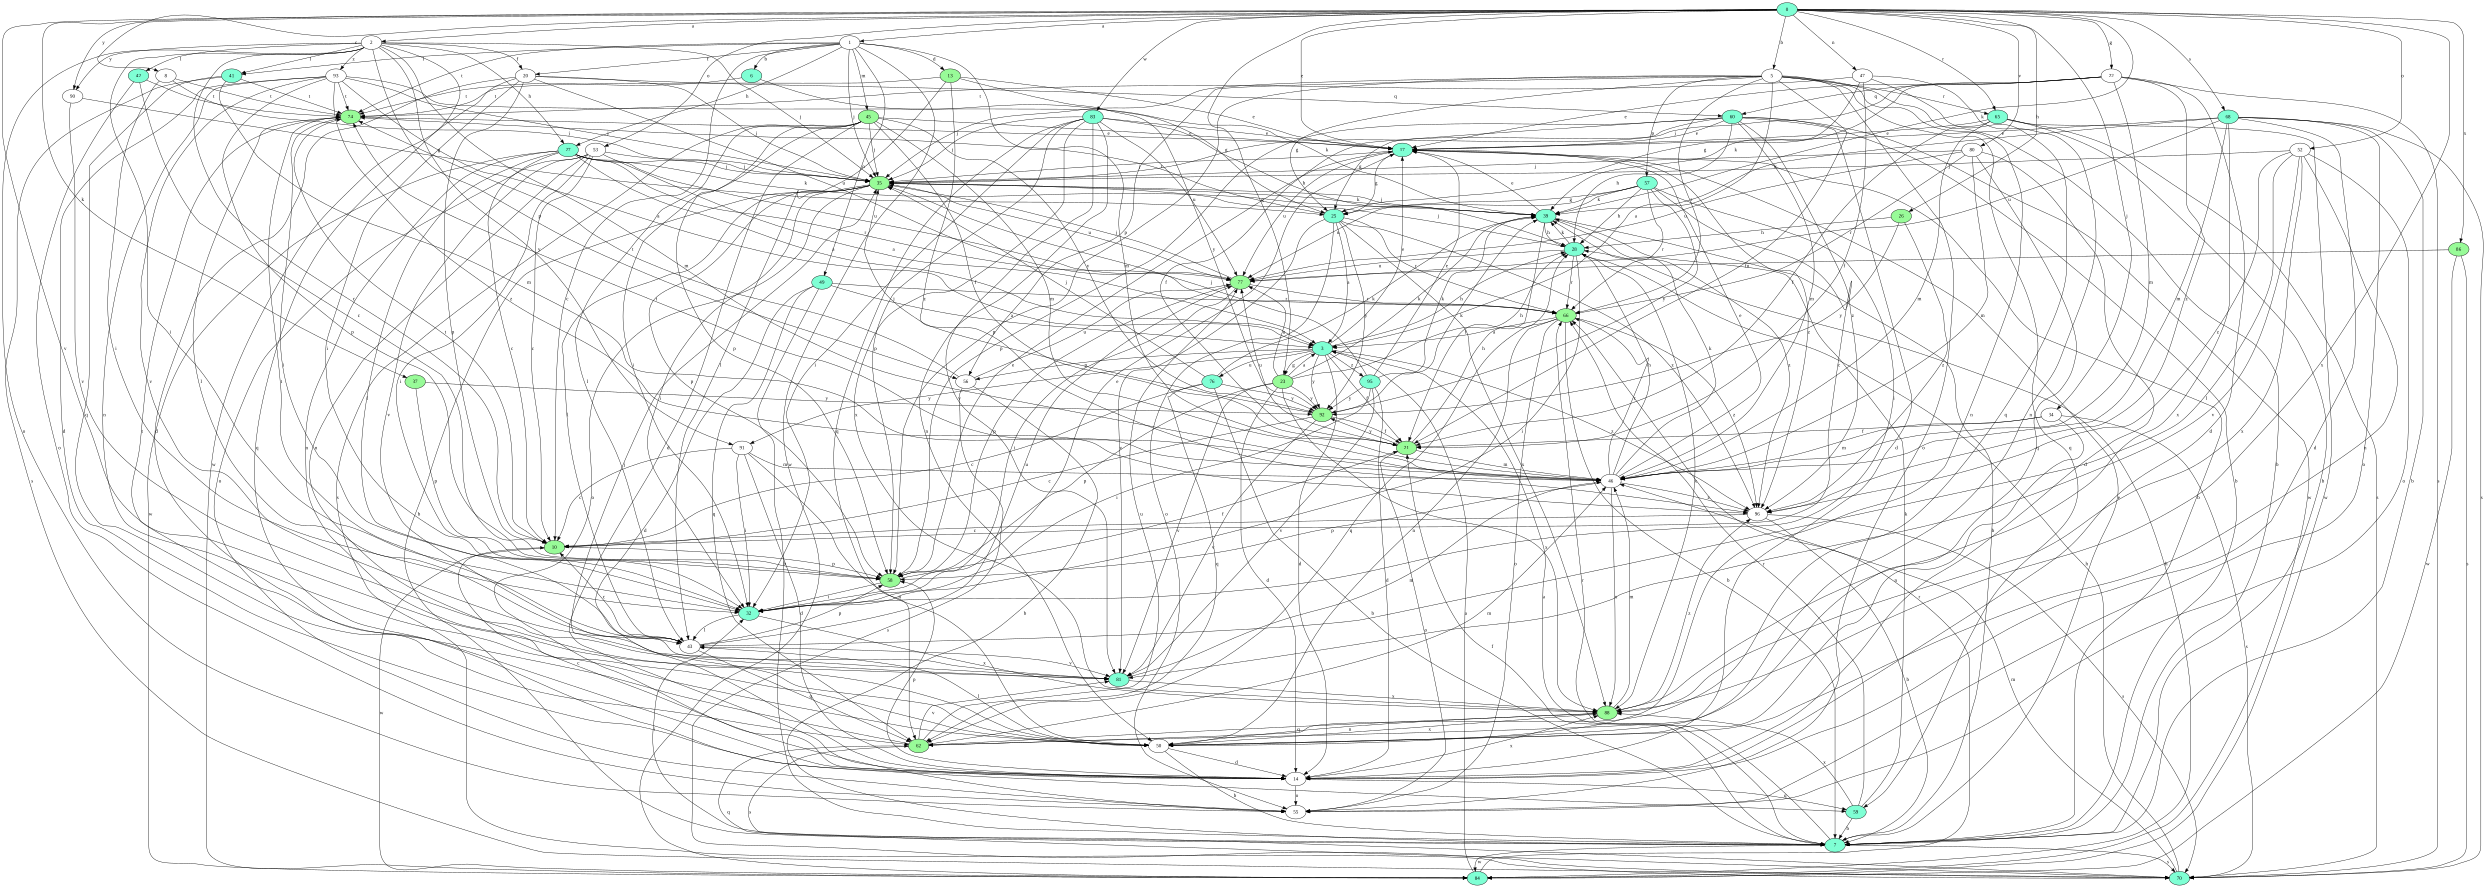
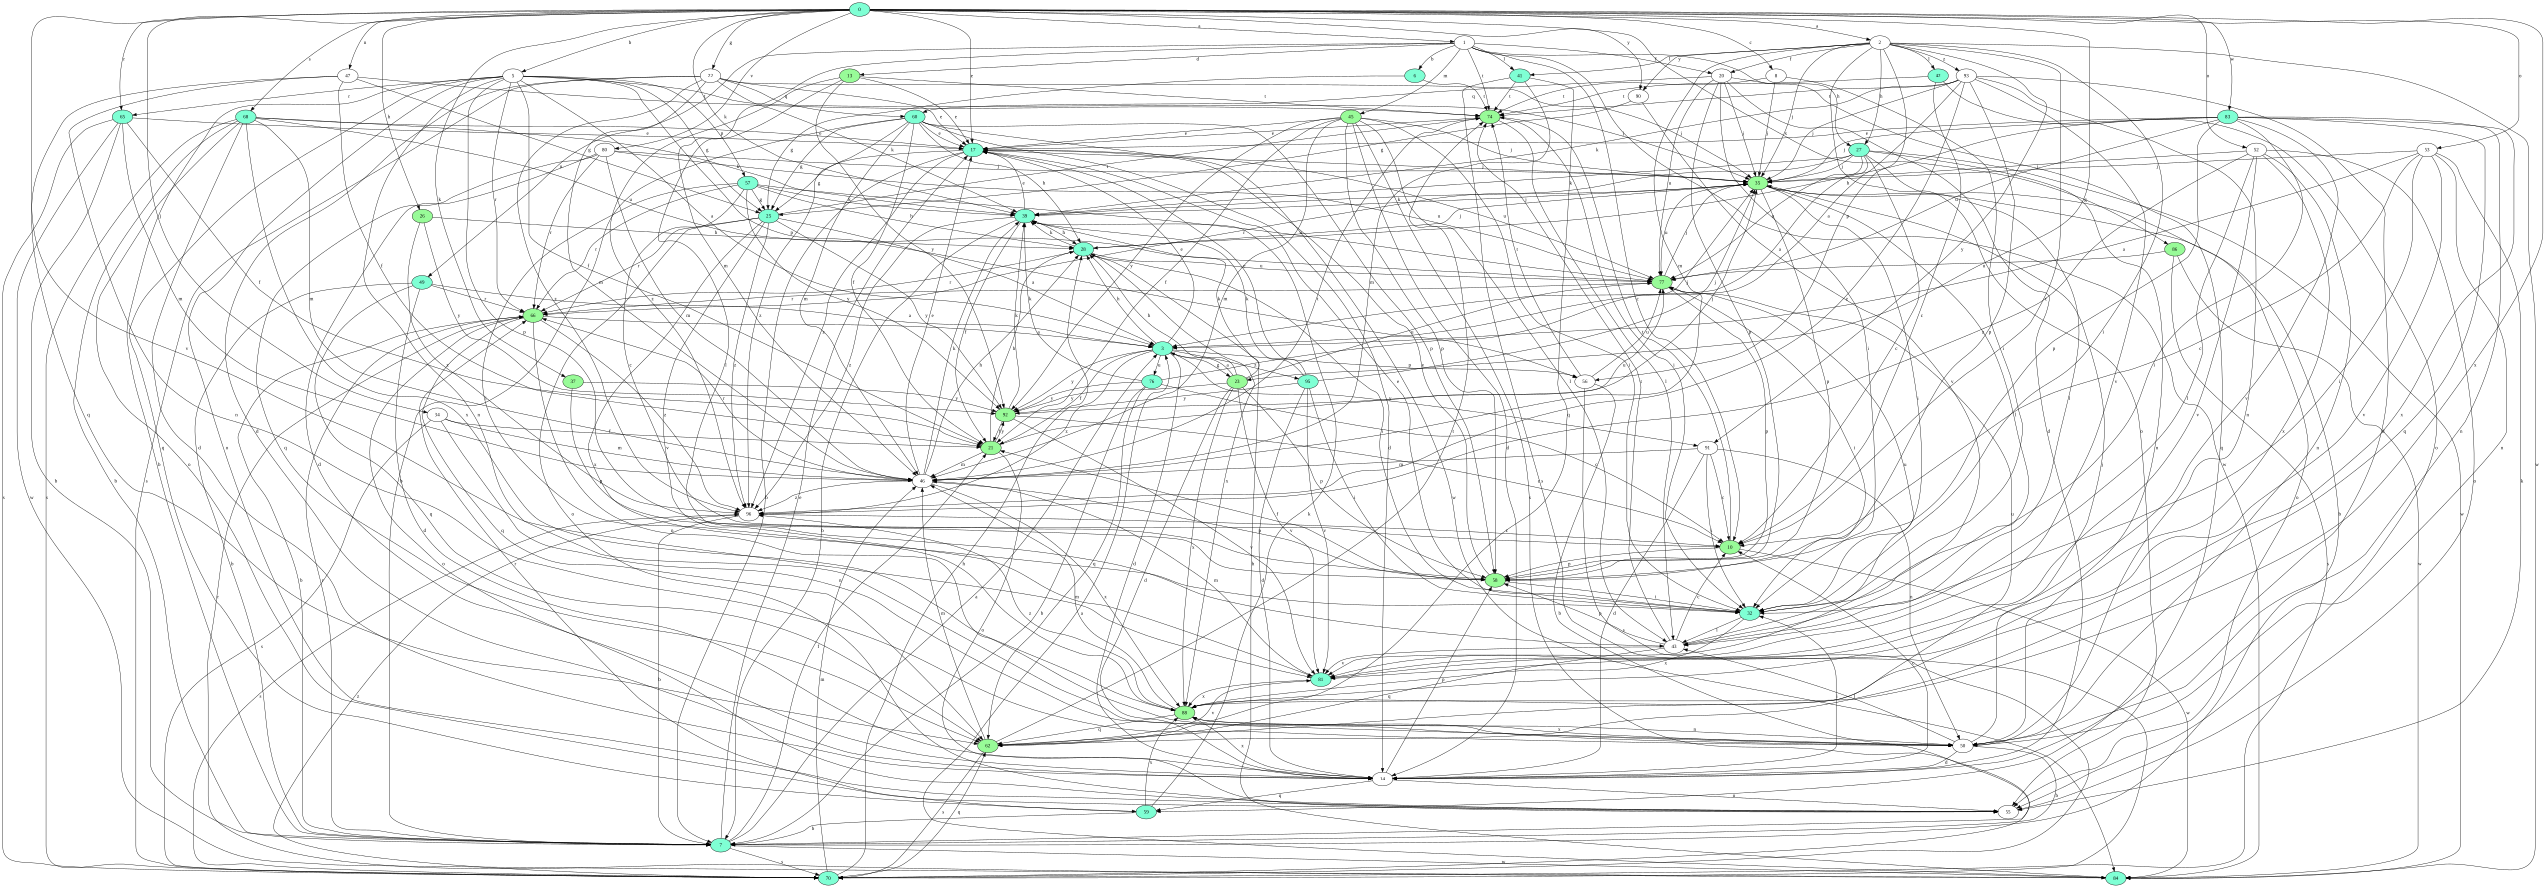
(851, 114) -> none
(220, 481) -> (2522, 481)
none -> (294, 783)
(1136, 840) -> (1700, 767)
